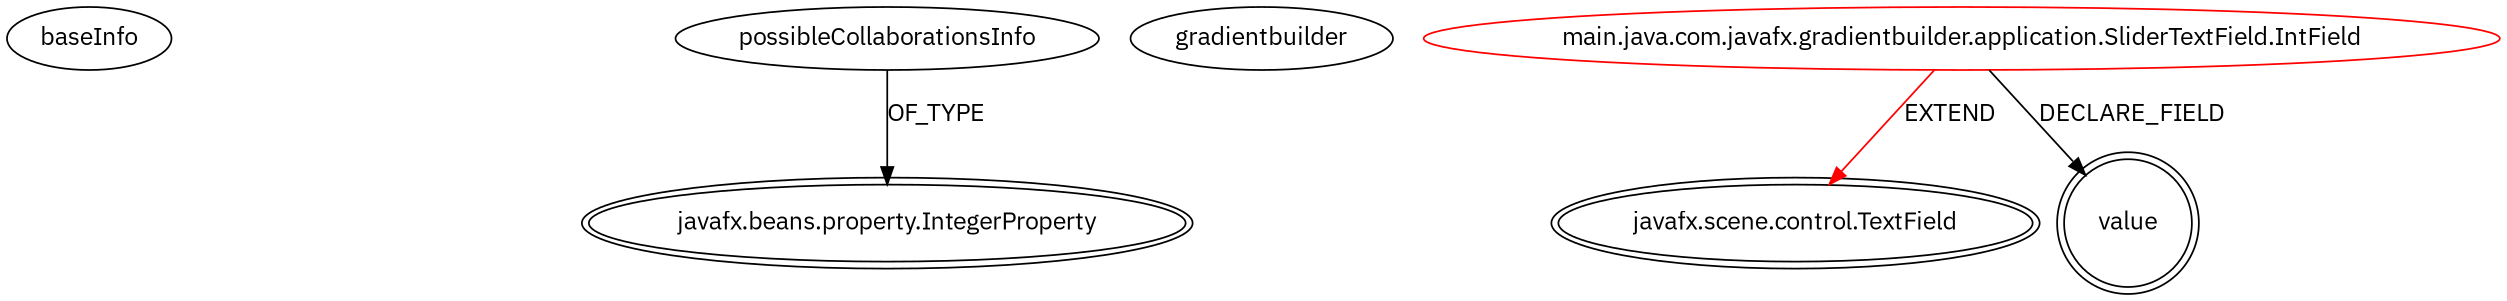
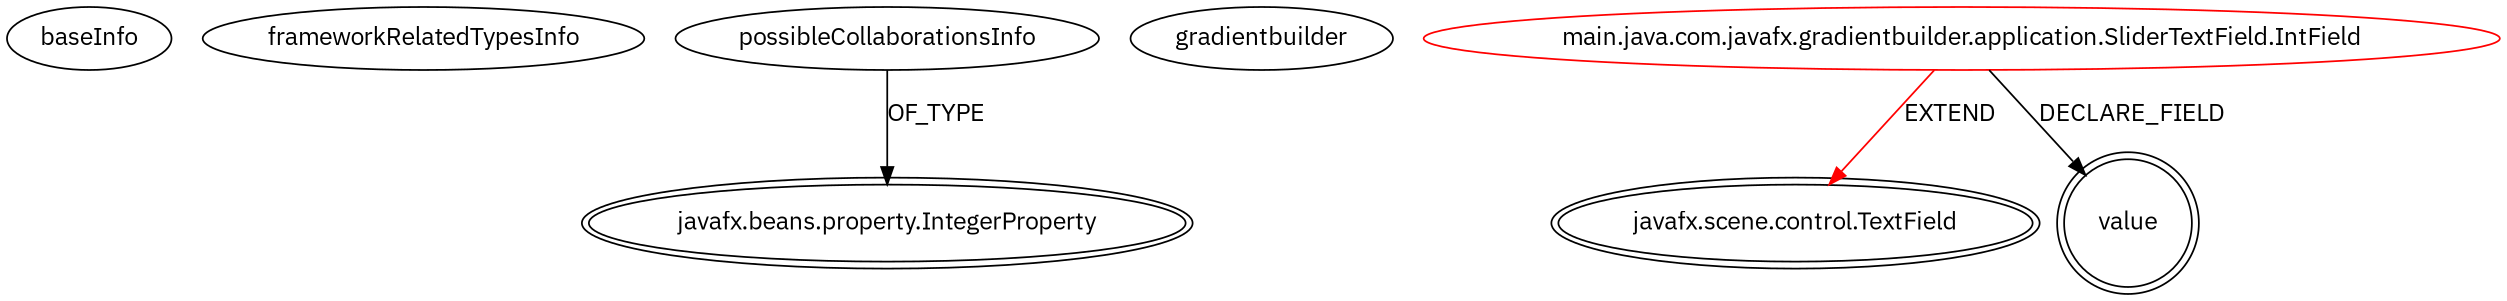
none -> (424, 38)
